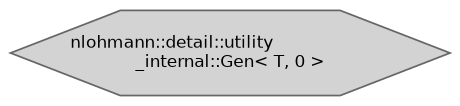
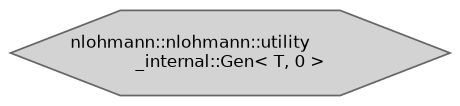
(230, 53) -> (230, 53)
